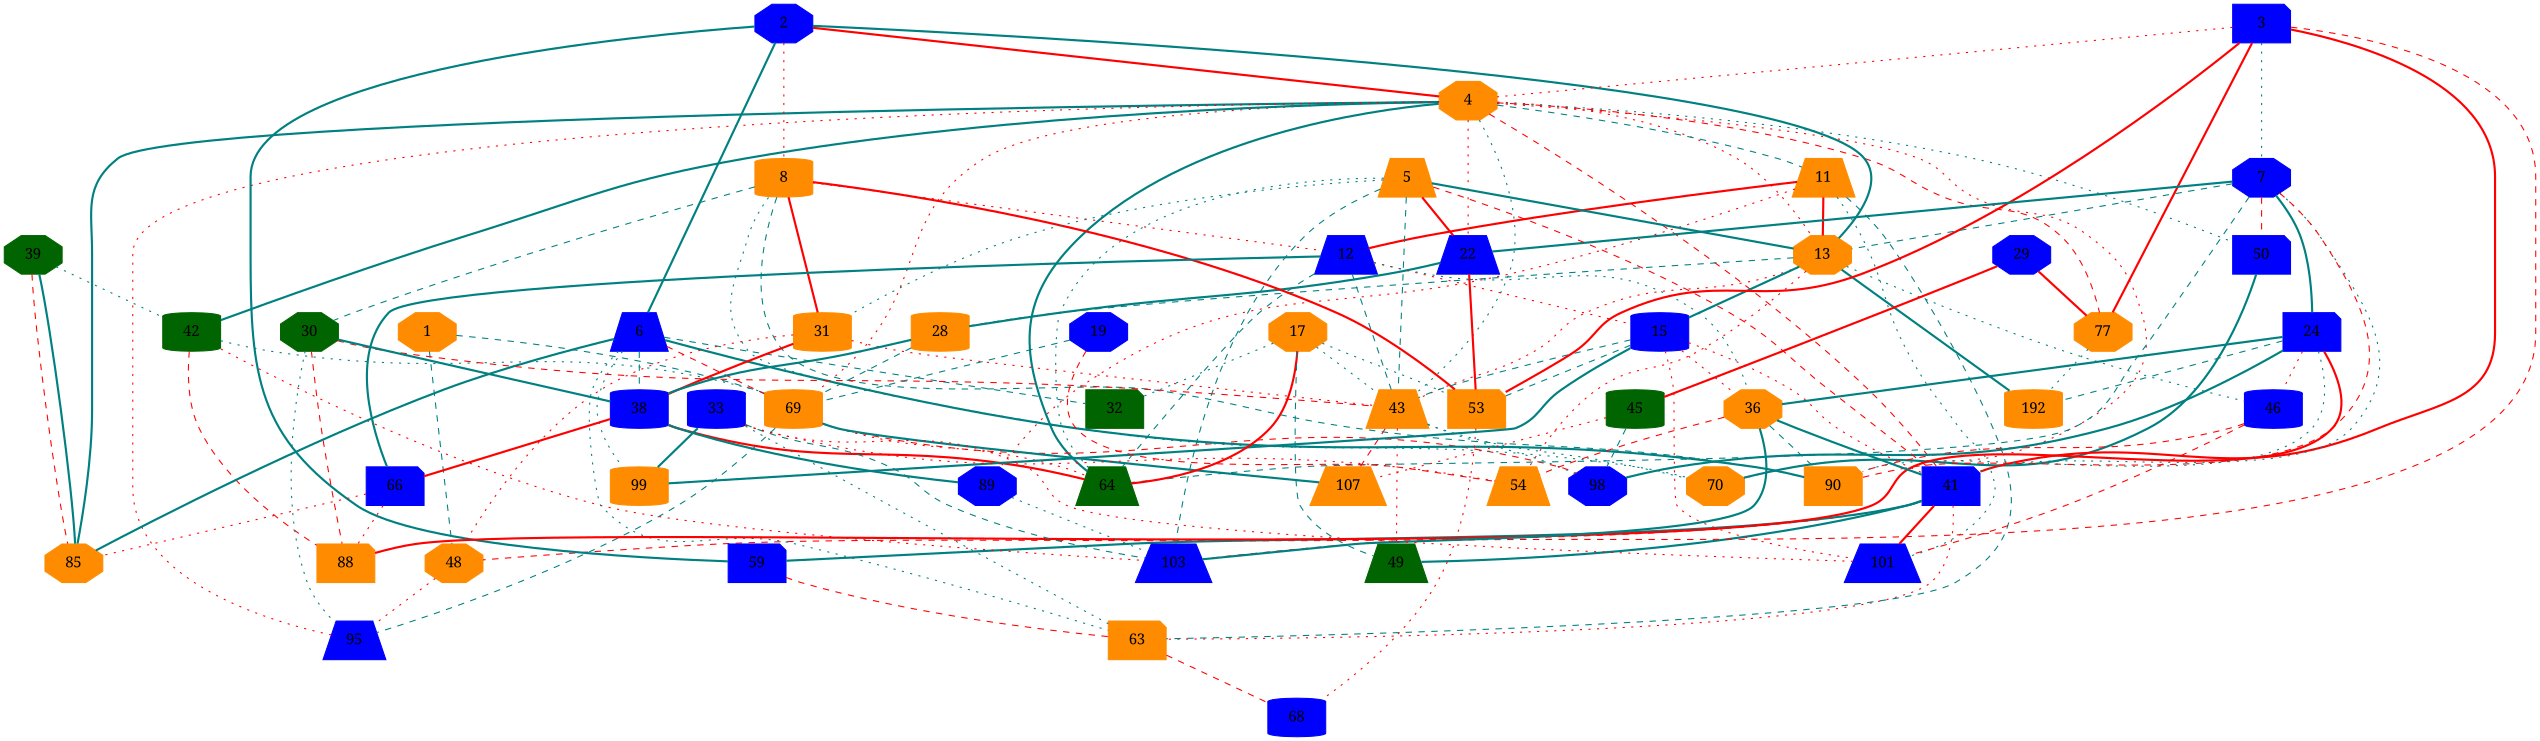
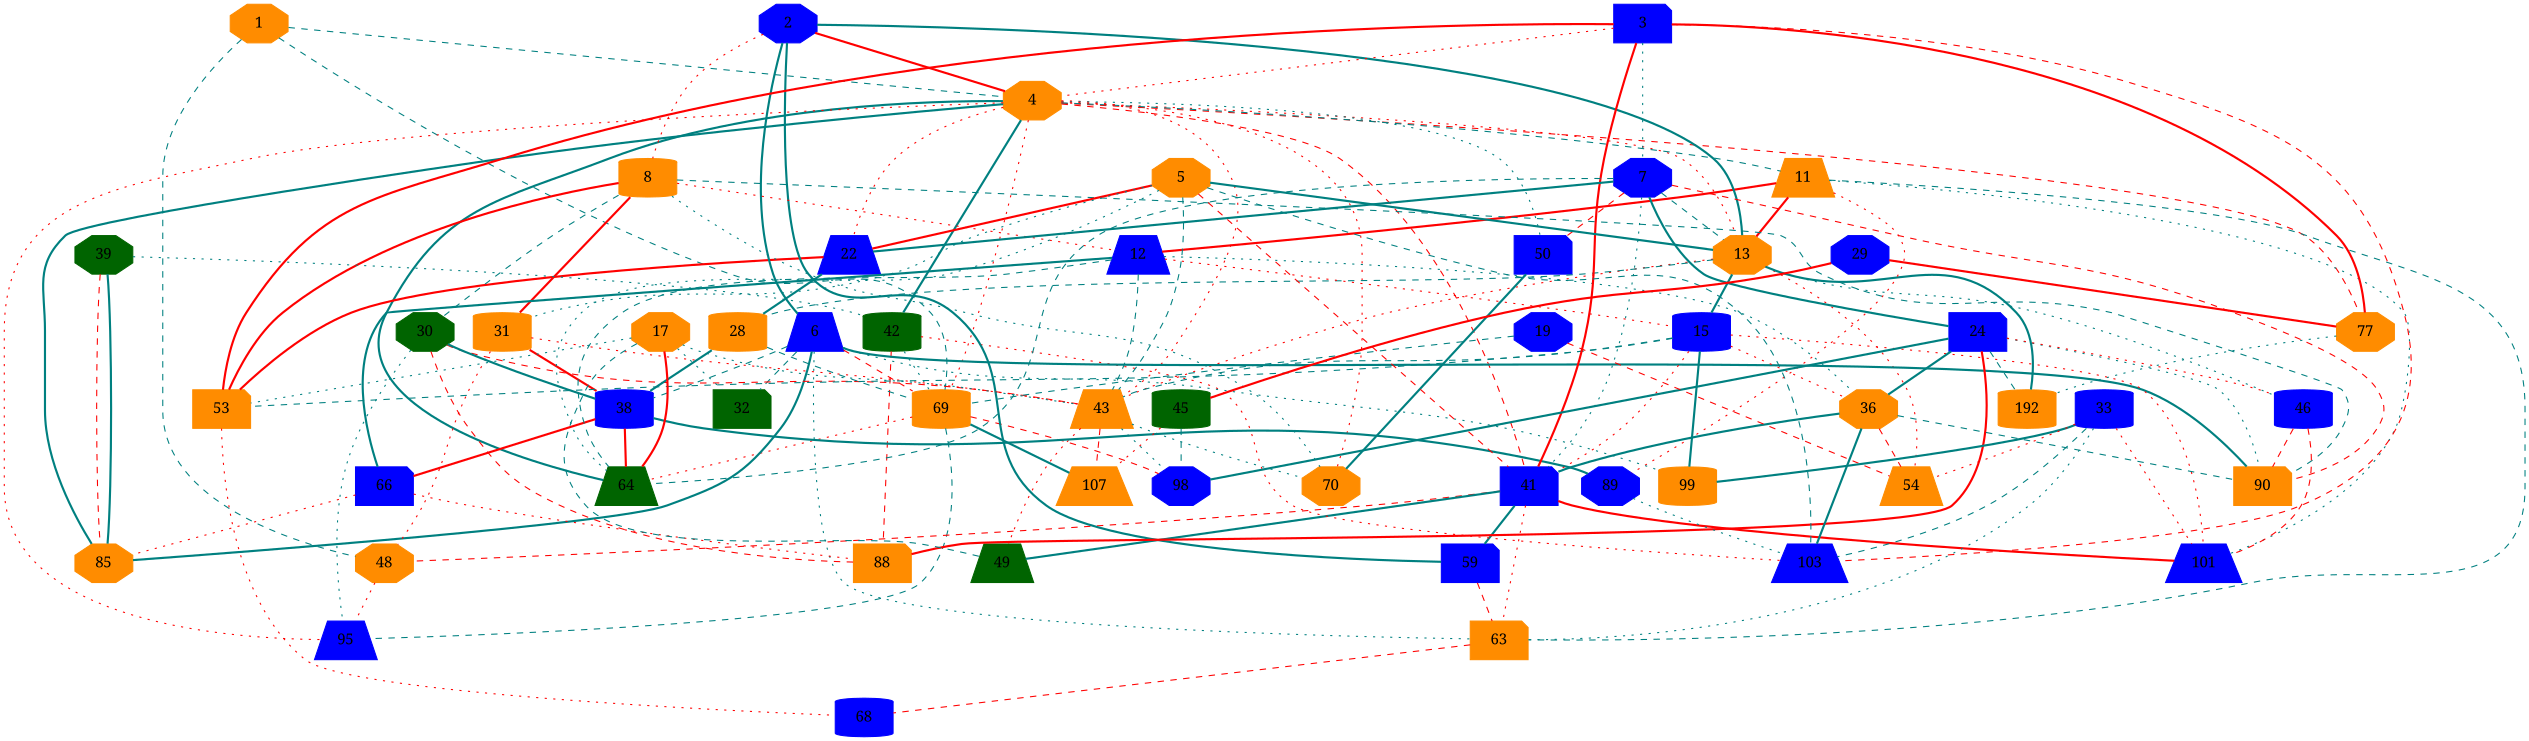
none -> (646, 62)
(1407, 178) -> (1181, 178)
(1512, 262) -> (1230, 174)
